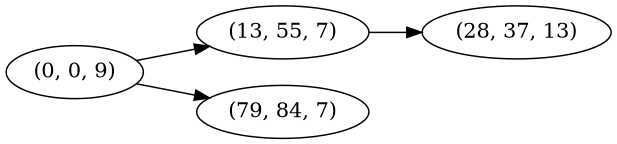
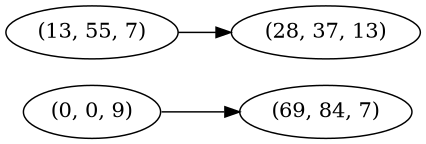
(166, 55) -> none
(283, 112) -> (326, 112)
